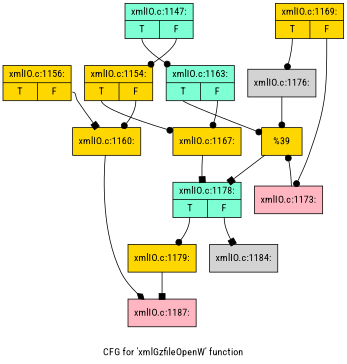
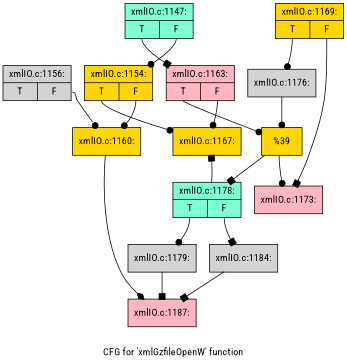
(151, 52) -> (151, 52)
(37, 83) -> (37, 83)
(200, 83) -> (200, 83)
(82, 107) -> (82, 107)
(322, 112) -> (322, 112)
(202, 165) -> (212, 173)
(291, 174) -> (280, 168)
(162, 258) -> (162, 258)
none -> (206, 284)
